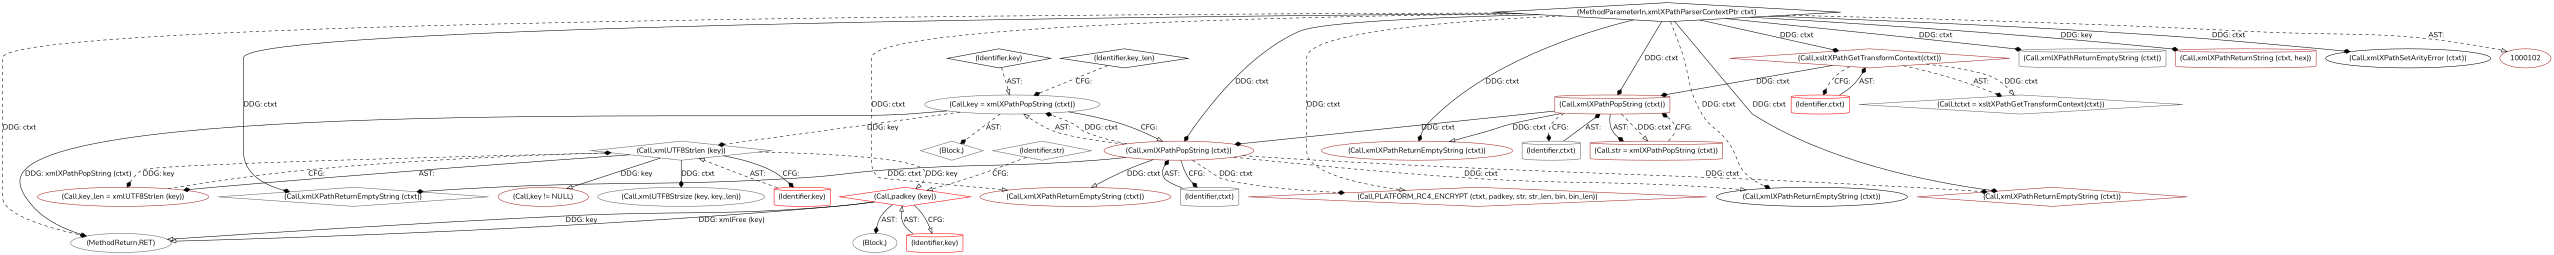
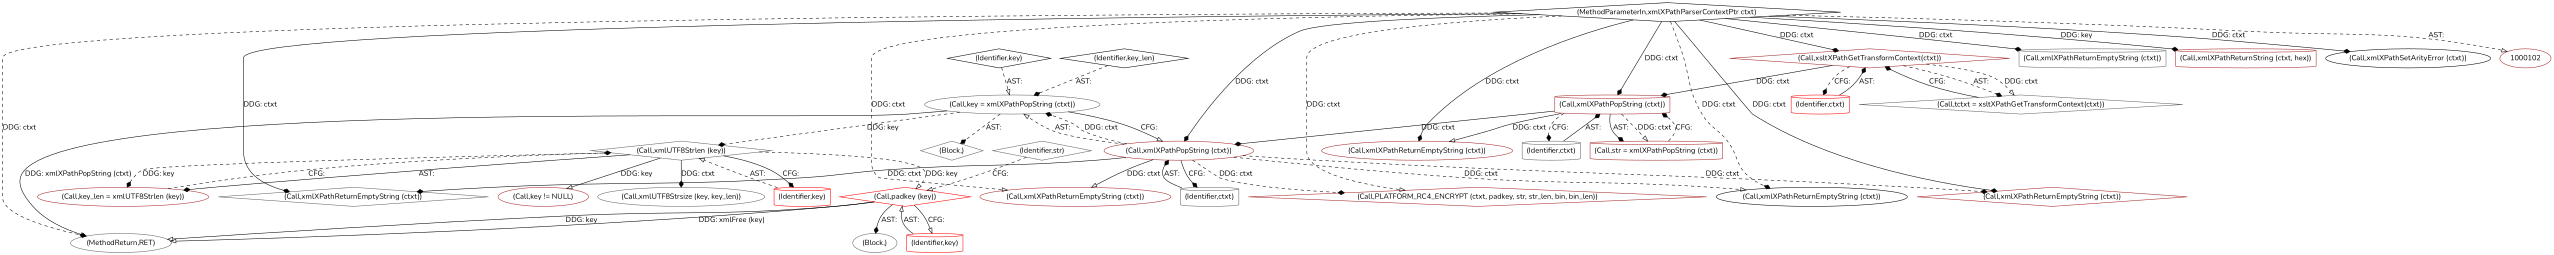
(1085, 81) -> (1085, 81)
none -> (1934, 87)
